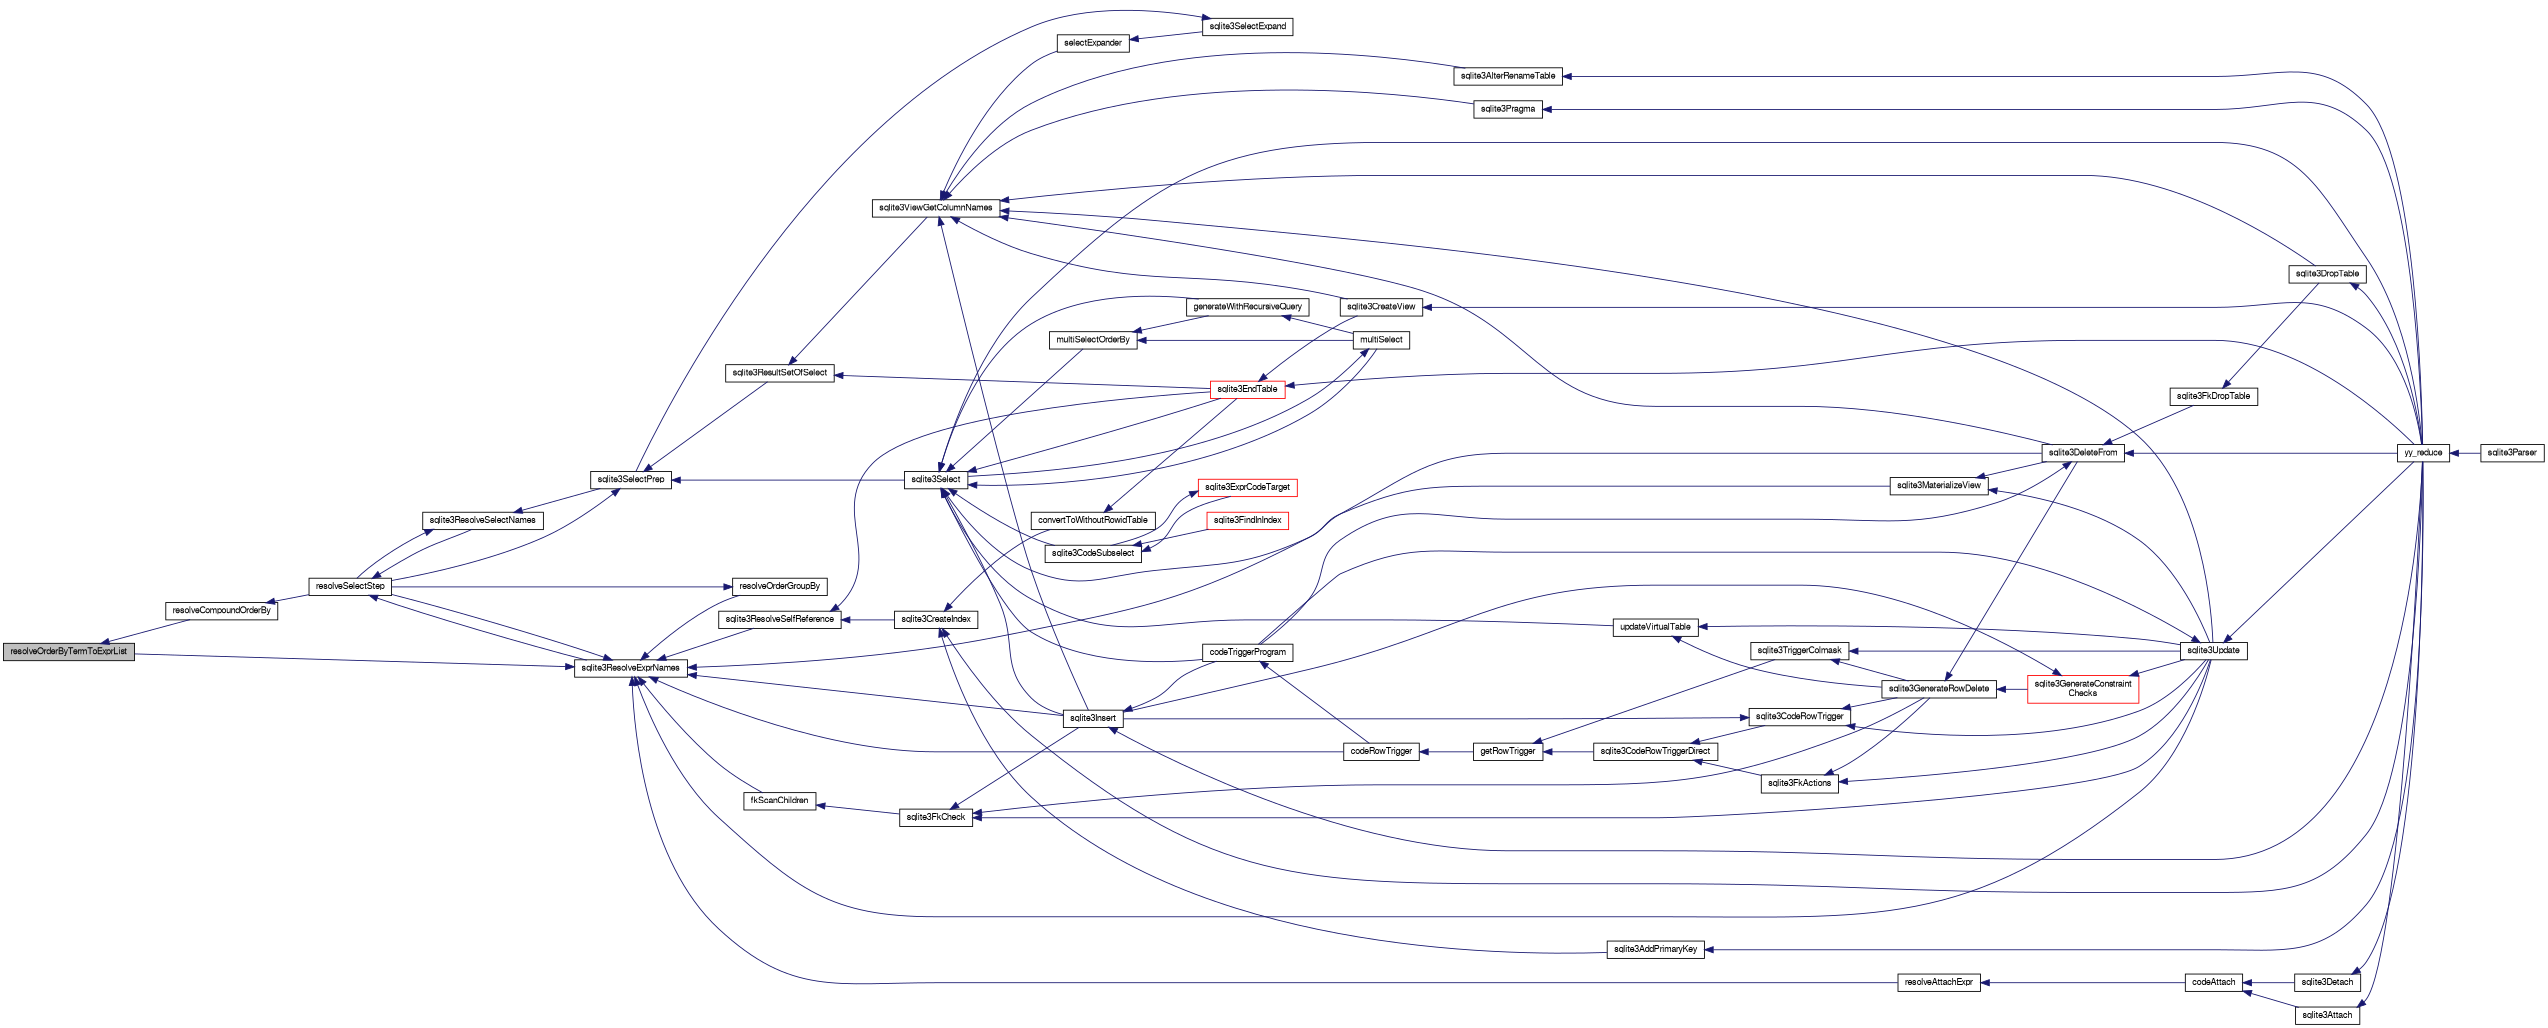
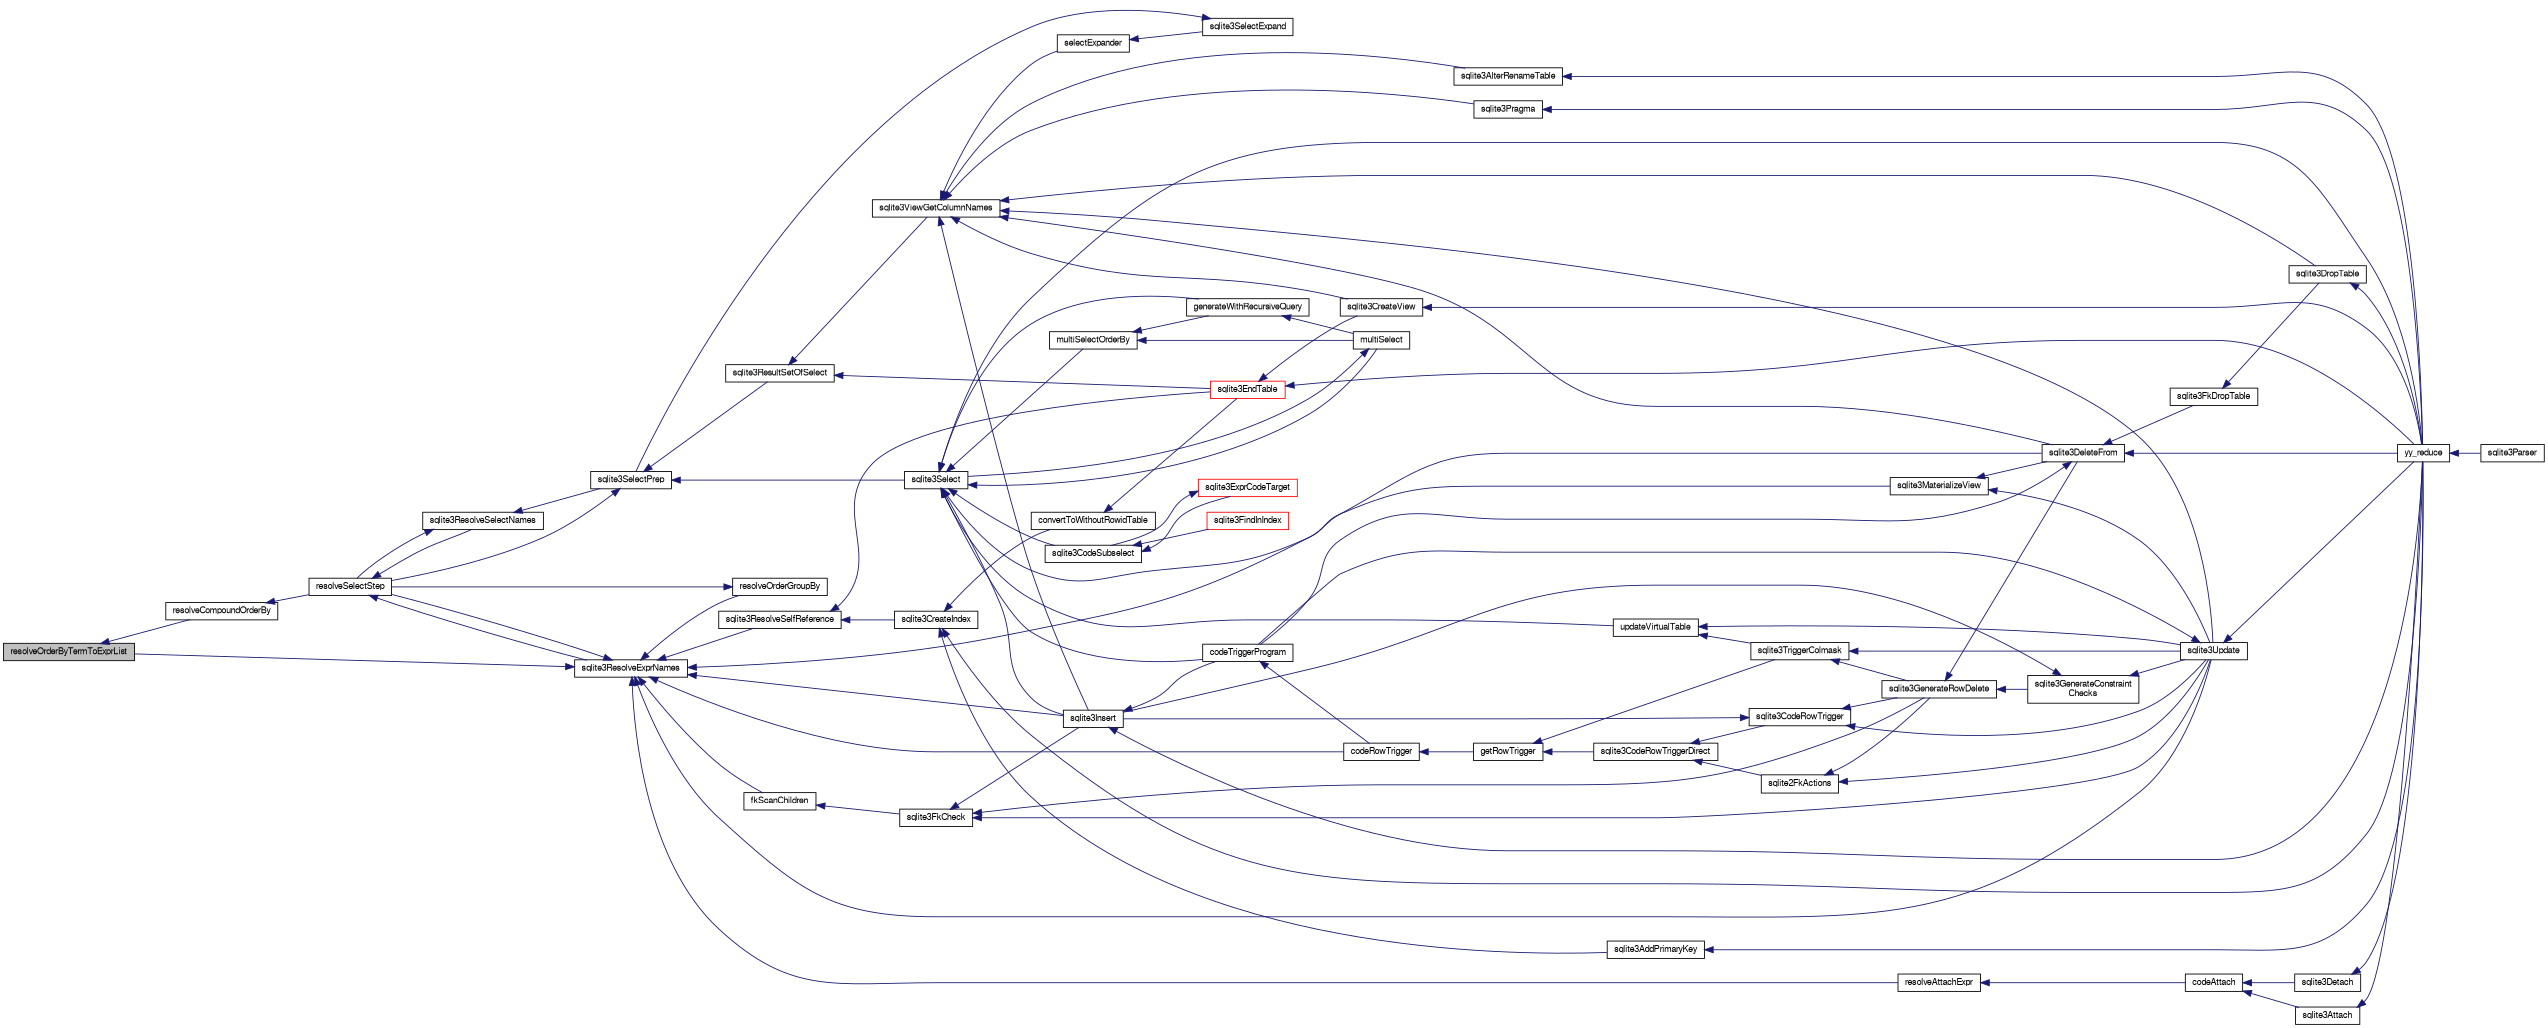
(1099, 435) -> none
(1778, 674) -> (1729, 640)
(2083, 689) -> (2083, 689)
(1800, 784) -> (1800, 784)
